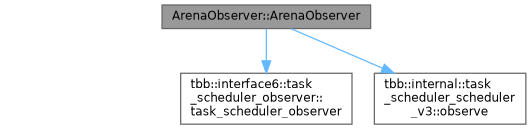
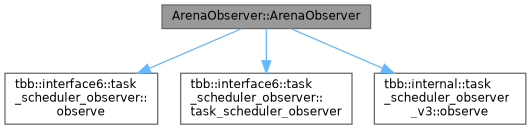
none -> (81, 99)
(450, 99) -> (450, 99)
